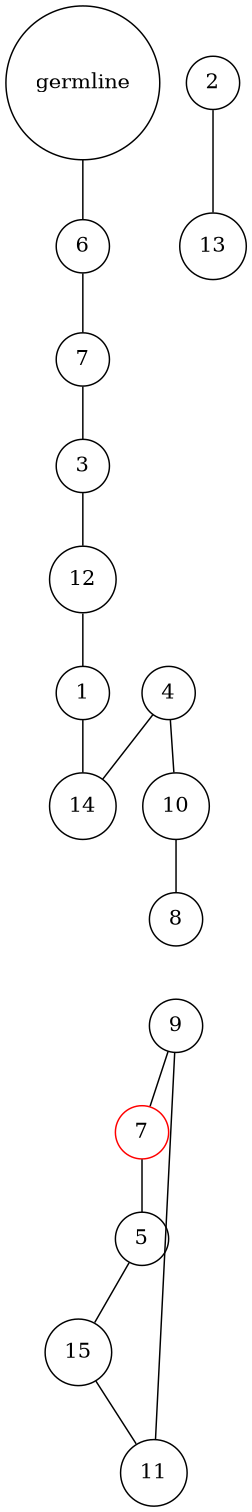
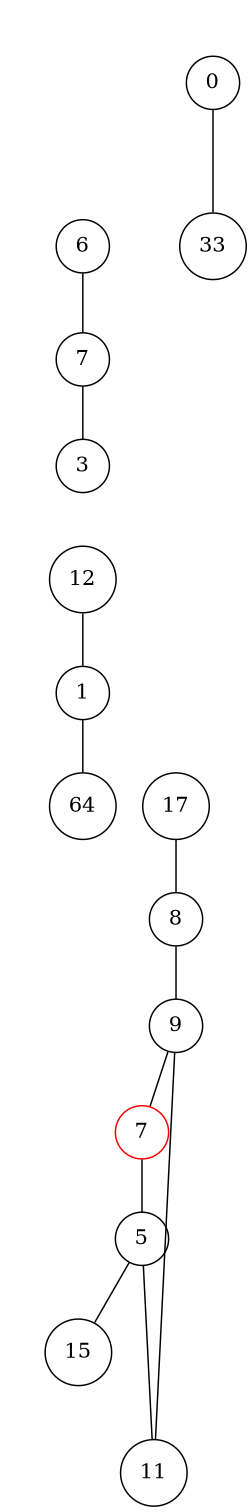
(83, 83) -> none
(213, 83) -> (213, 83)
(213, 246) -> (213, 246)
(83, 519) -> none
(169, 693) -> none
(83, 806) -> (83, 806)
(176, 806) -> (176, 806)
none -> (176, 973)
(116, 1412) -> (148, 1352)
